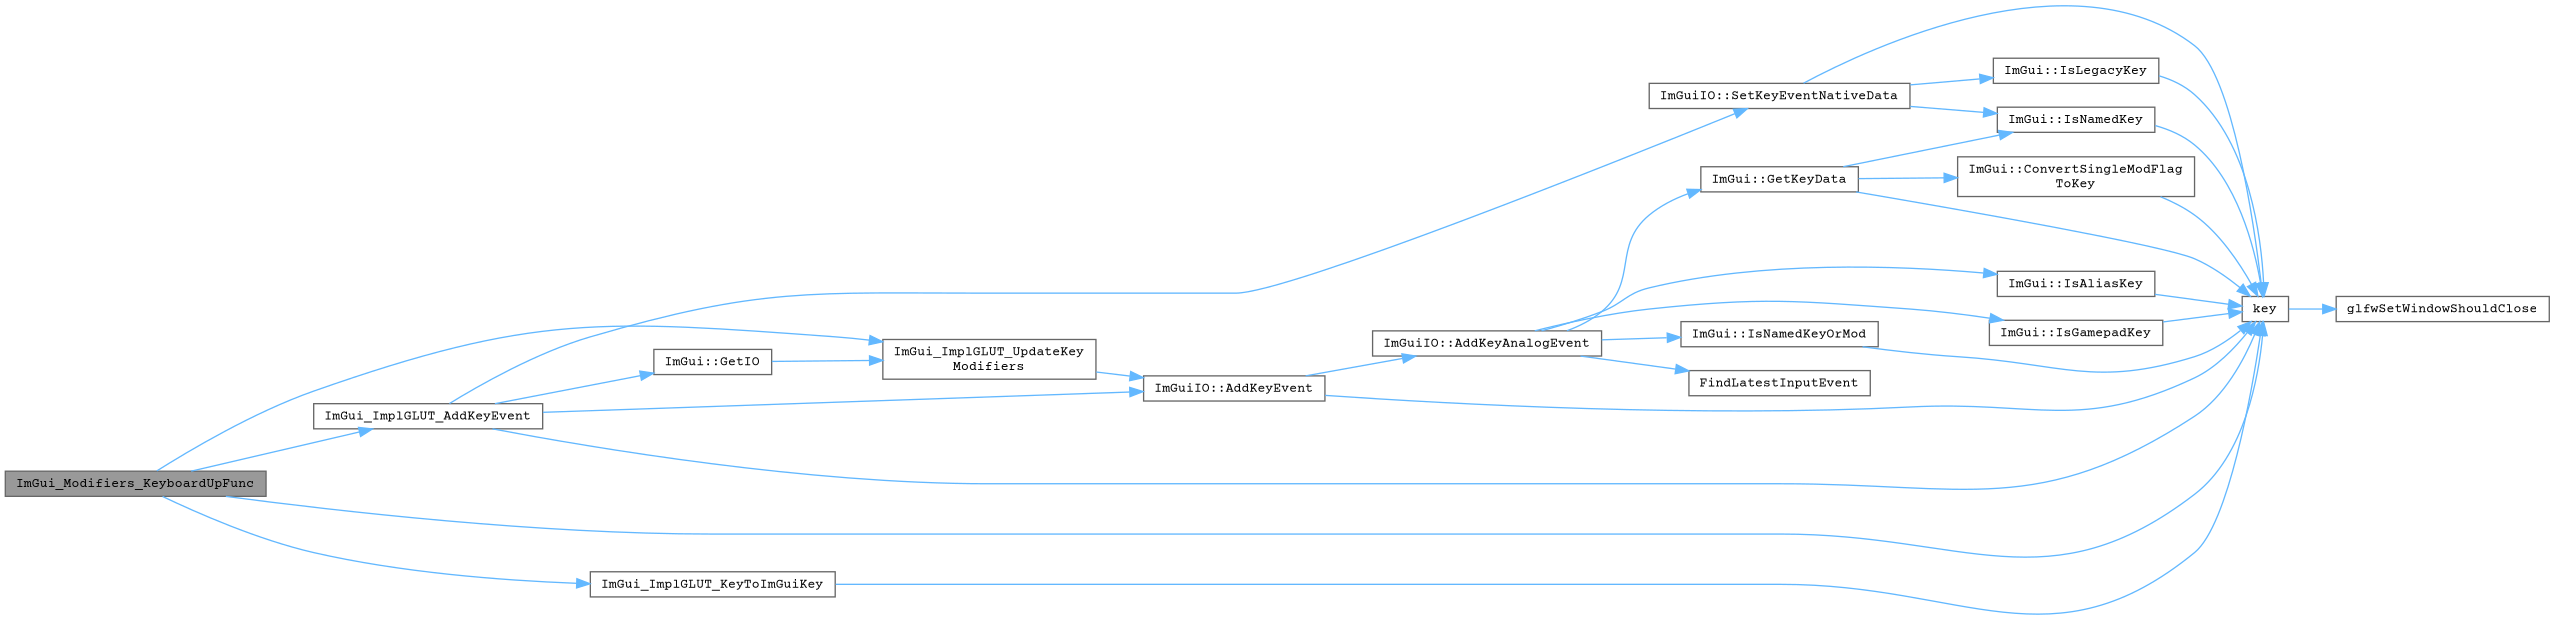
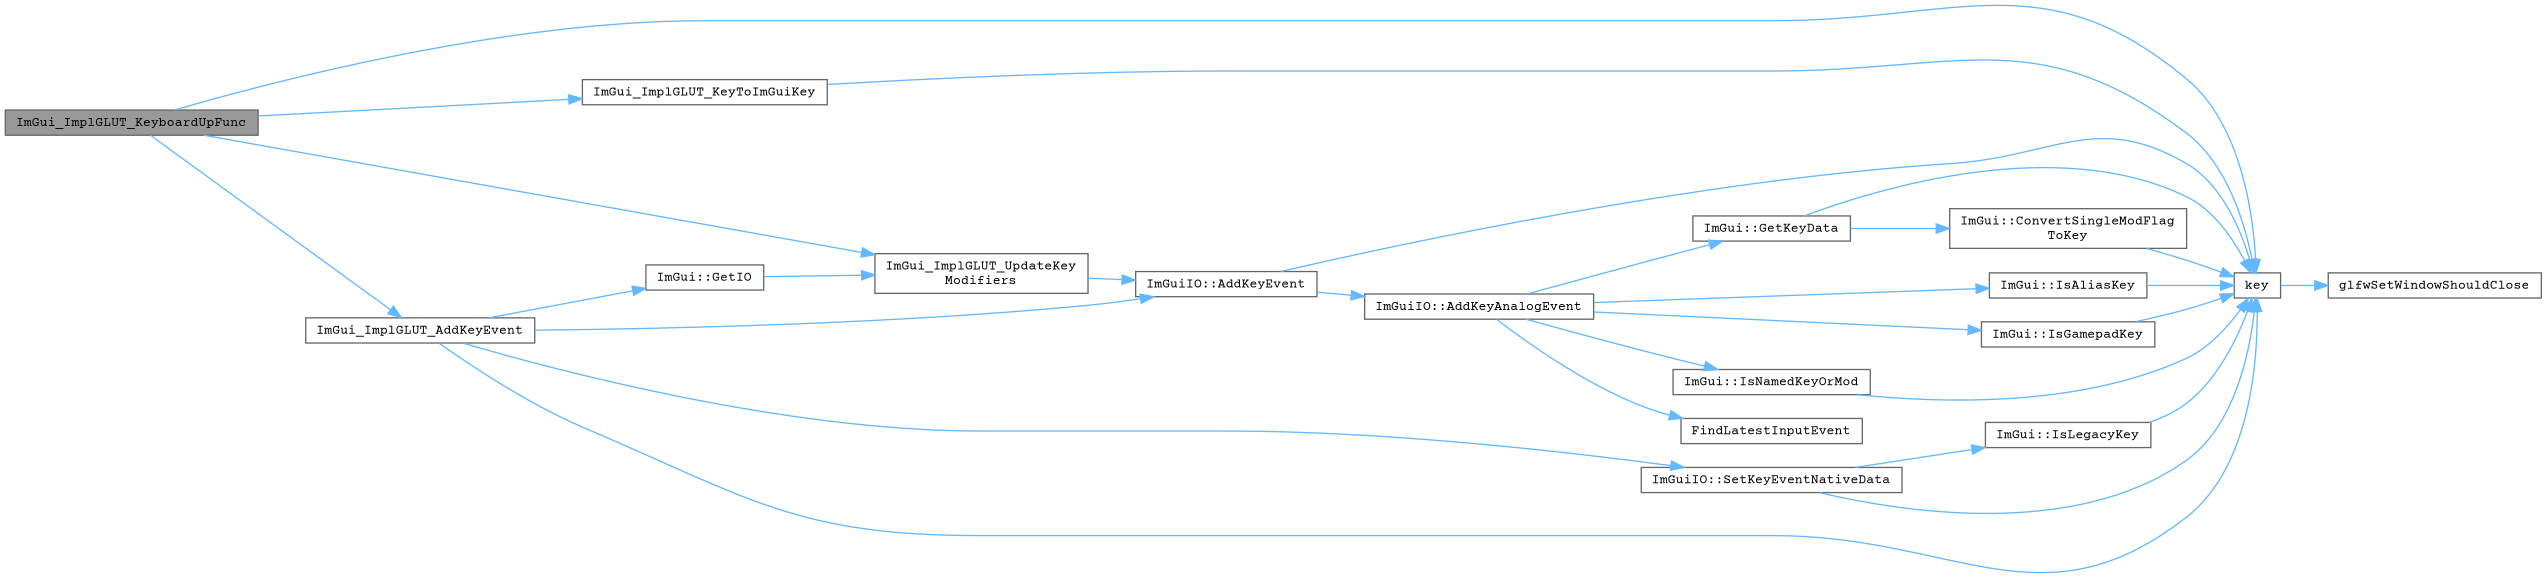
(2076, 120) -> none
(136, 484) -> (132, 123)
